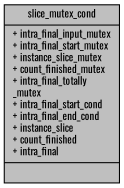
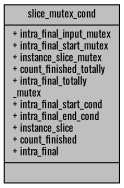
(59, 70) -> (59, 70)
